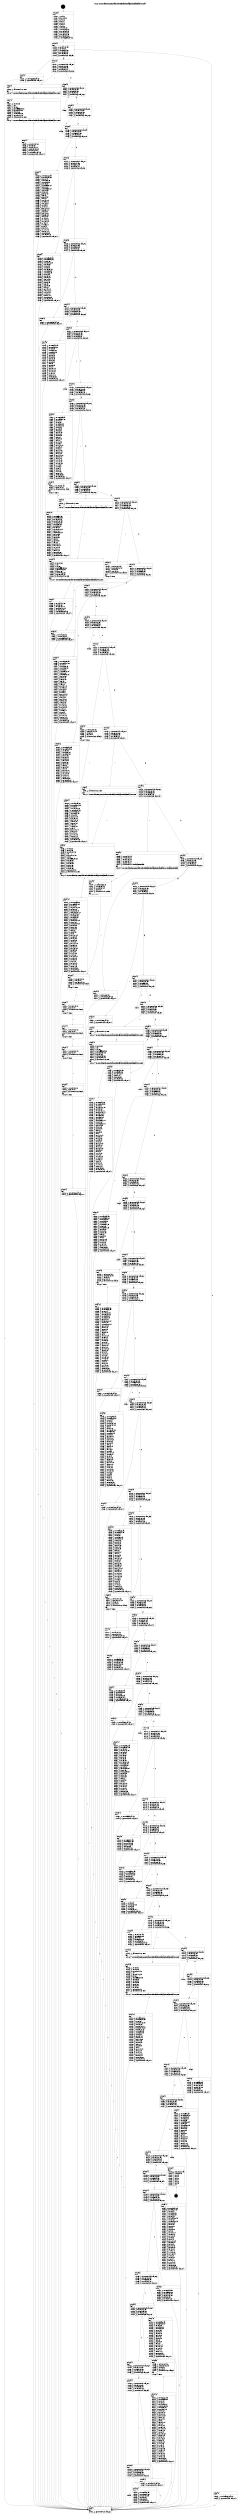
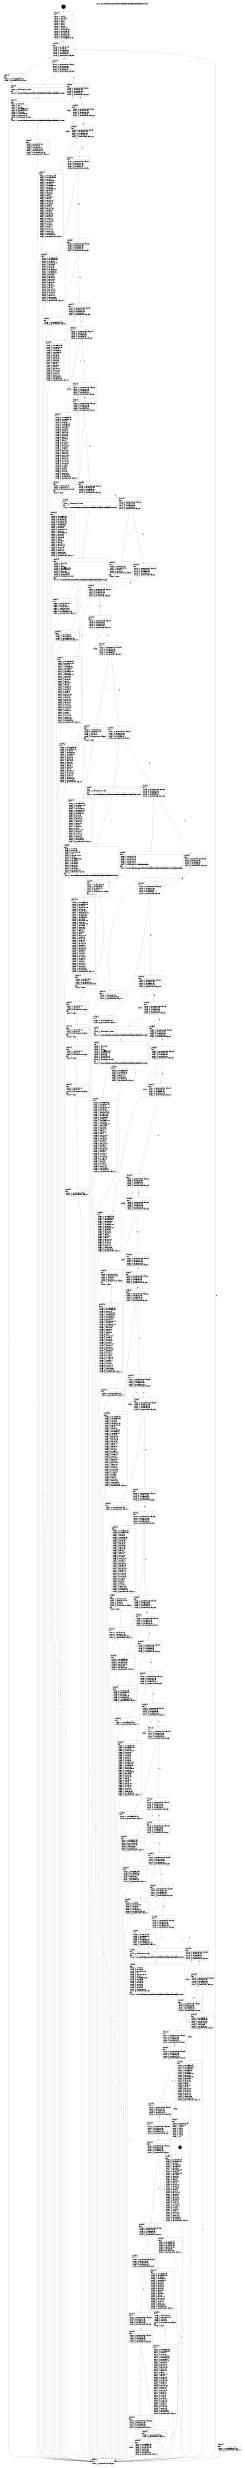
(140, 2038) -> none
